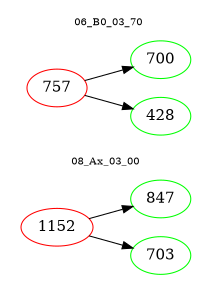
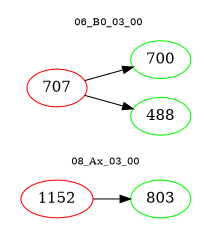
(109, 23) -> (109, 23)
(57, 88) -> (57, 88)
(161, 116) -> (161, 116)
(161, 199) -> none
(161, 256) -> (161, 199)
